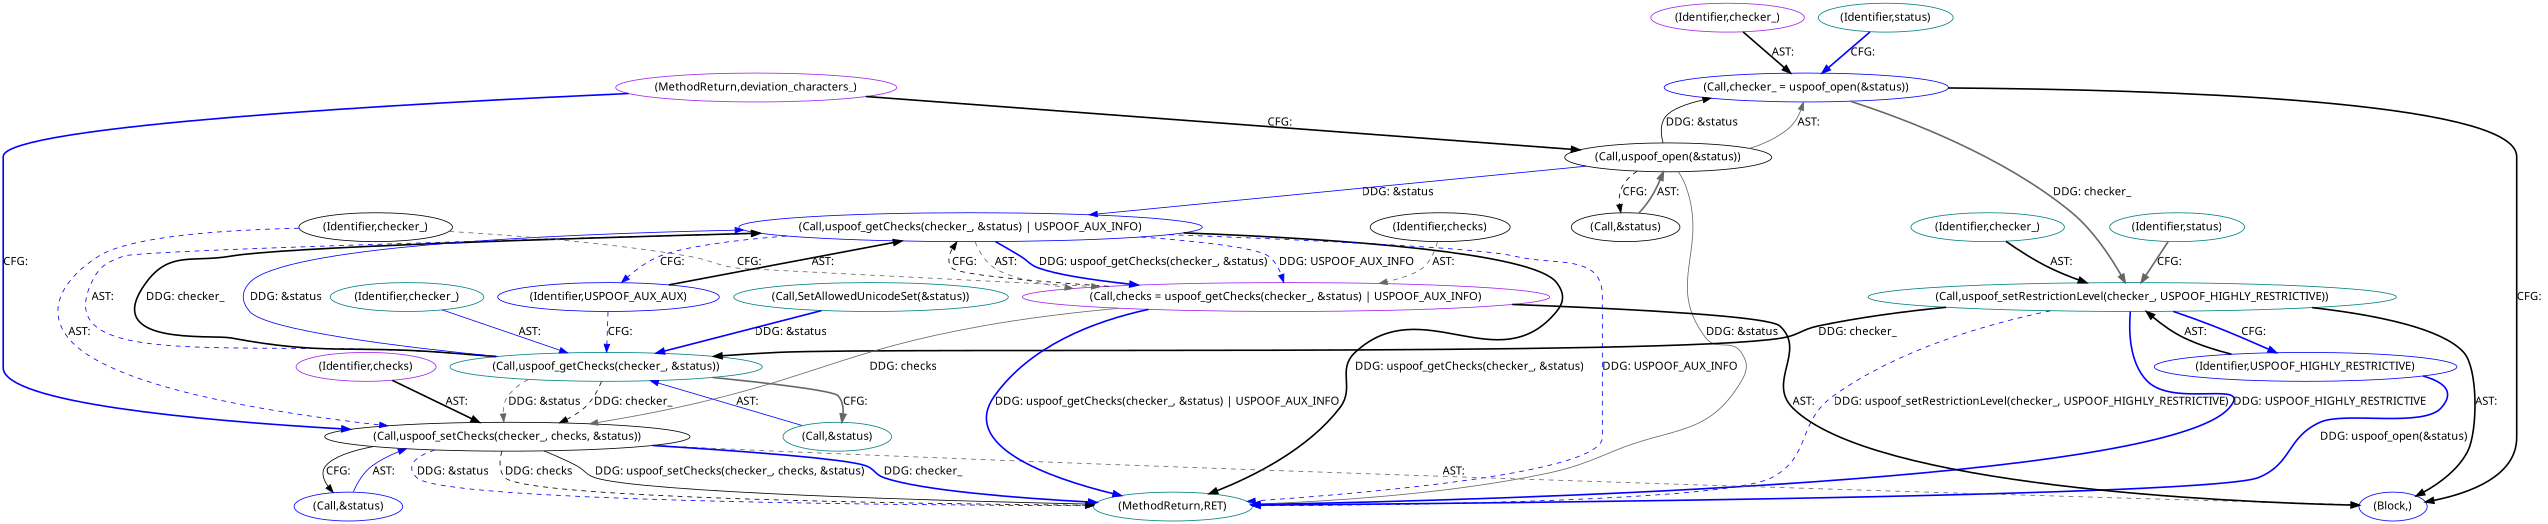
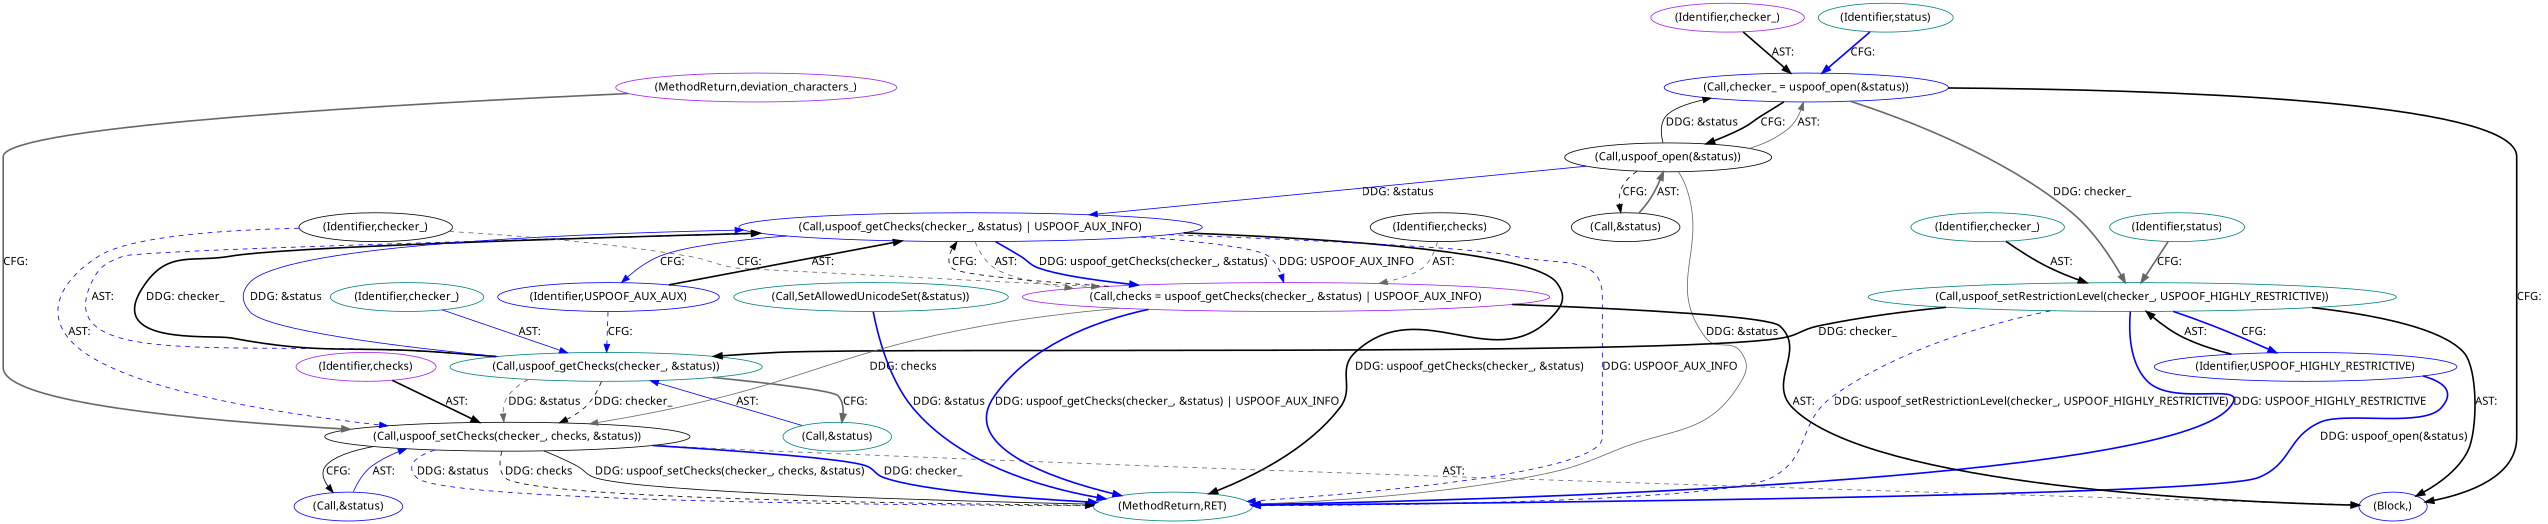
(1219, 123) -> (1750, 124)
(35, 143) -> (35, 143)
(704, 246) -> (704, 246)
(743, 331) -> (951, 443)
